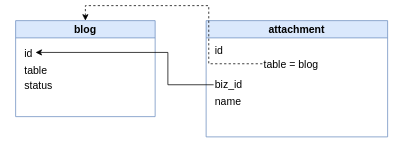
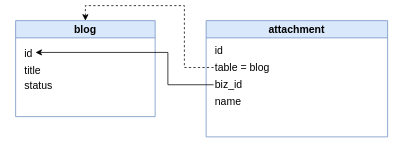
(291, 64) -> (243, 68)
(38, 71) -> (36, 71)
